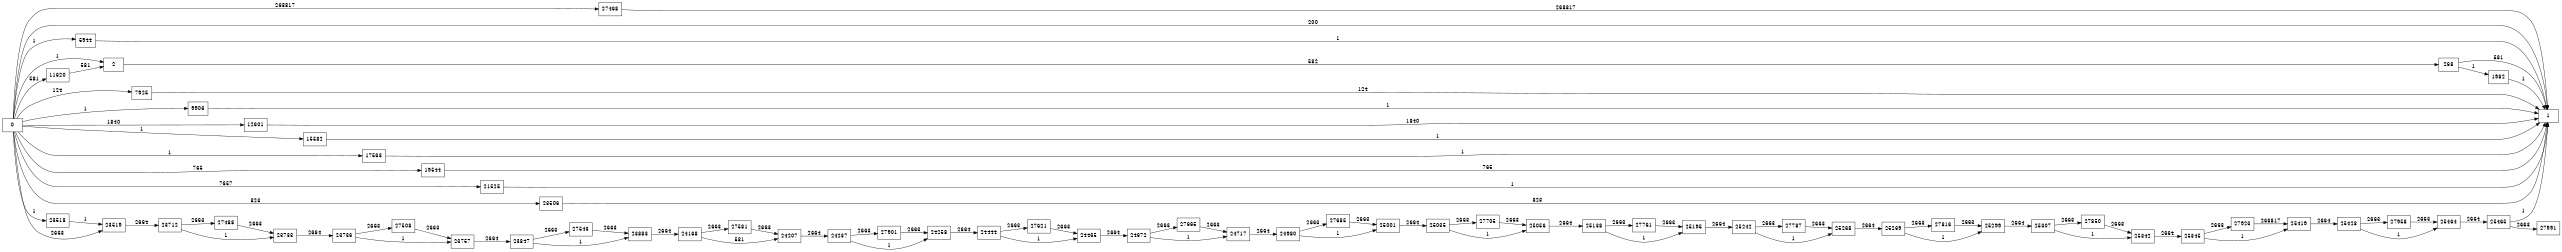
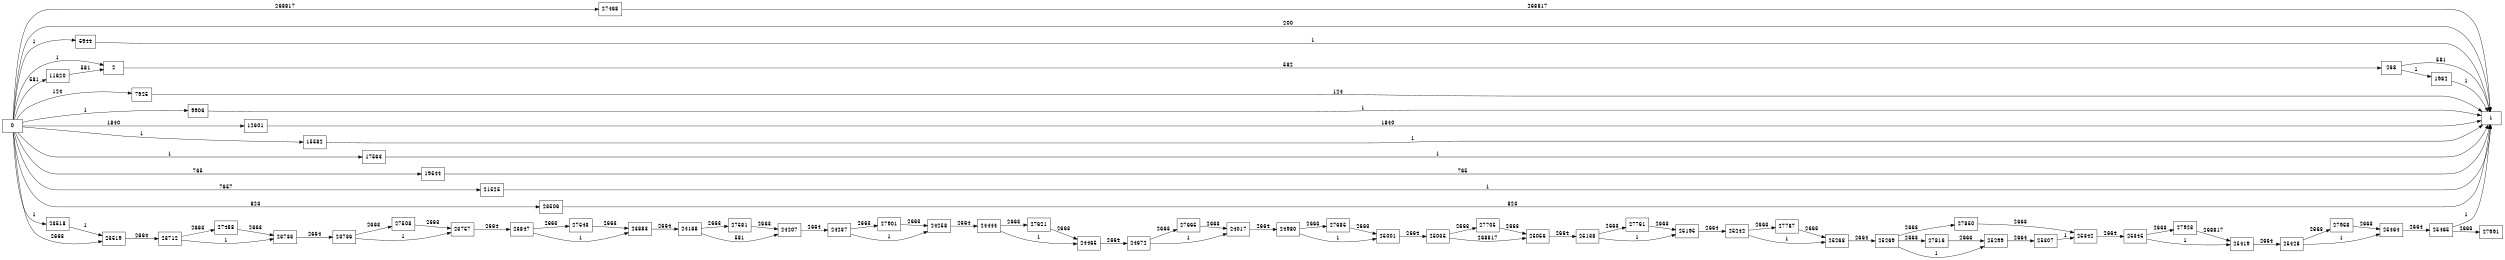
(2066, 224) -> (1924, 229)
(1238, 234) -> (1238, 229)
(1488, 234) -> (1488, 238)
